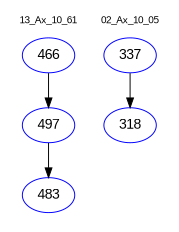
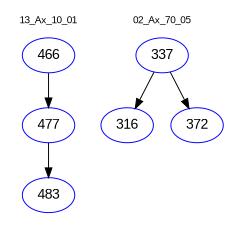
(49, 21) -> (49, 21)
(130, 21) -> (162, 21)
(49, 125) -> (49, 125)
(130, 125) -> (127, 125)
none -> (197, 125)
